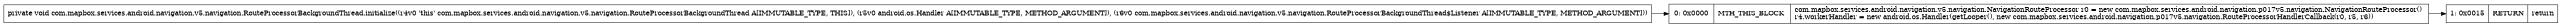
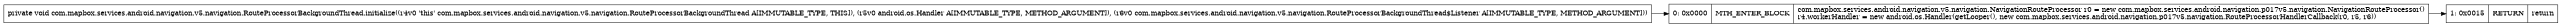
(1751, 14) -> (1753, 14)
